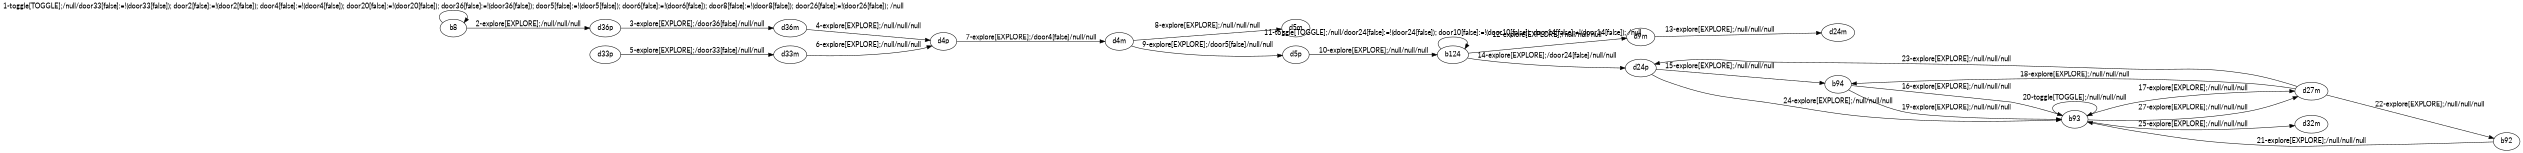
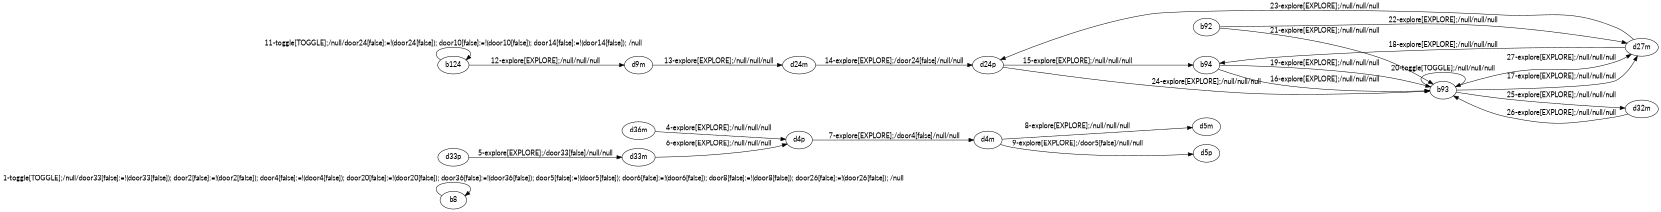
(605, 28) -> none
(1371, 55) -> none
(1544, 65) -> (892, 65)
(2408, 116) -> (1422, 24)
none -> (1541, 122)
